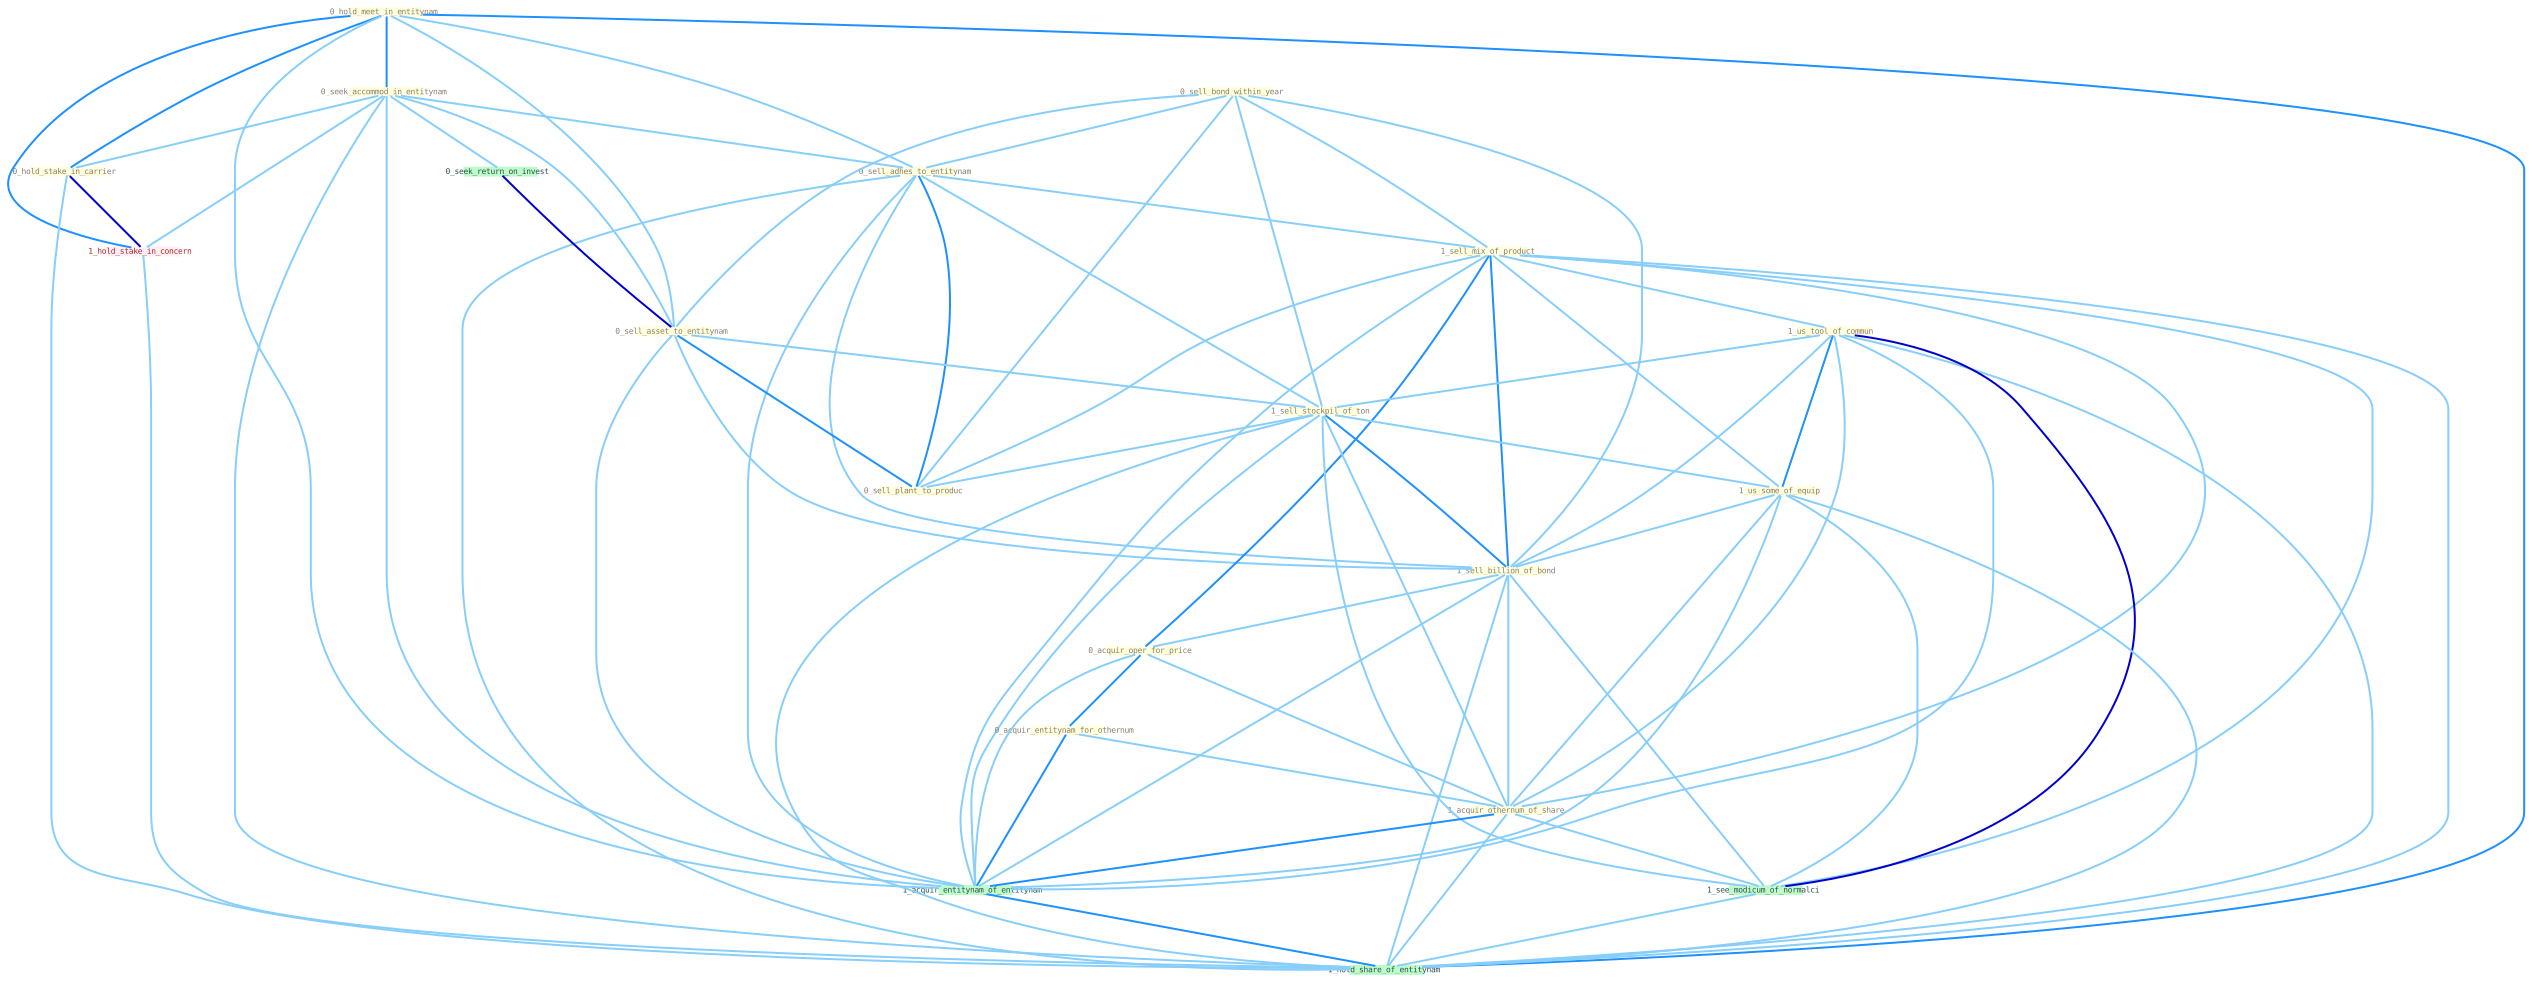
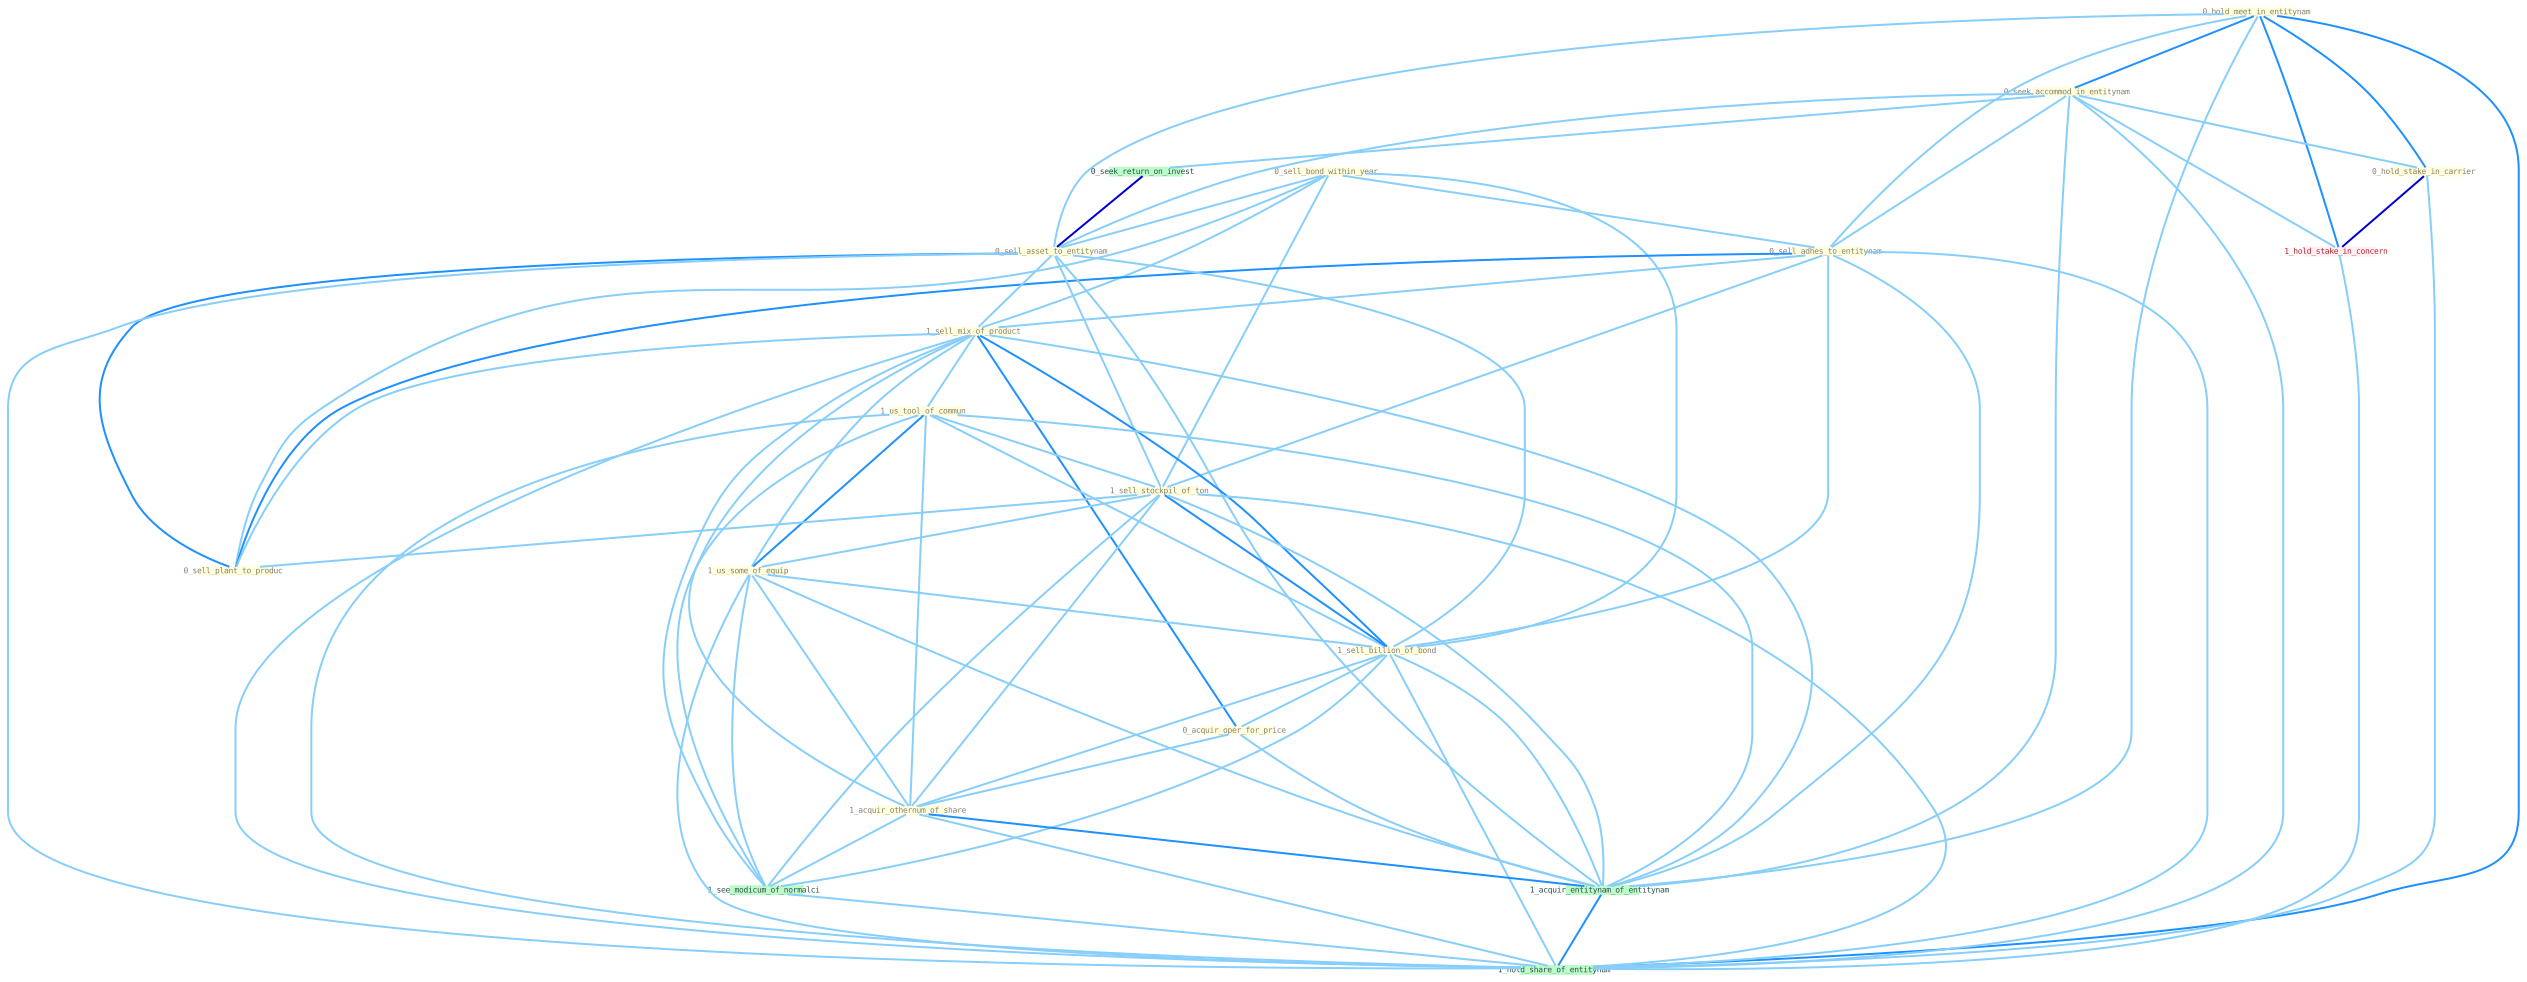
none -> (1006, 300)
(2134, 621) -> (679, 643)
(1067, 730) -> none
none -> (38, 841)
